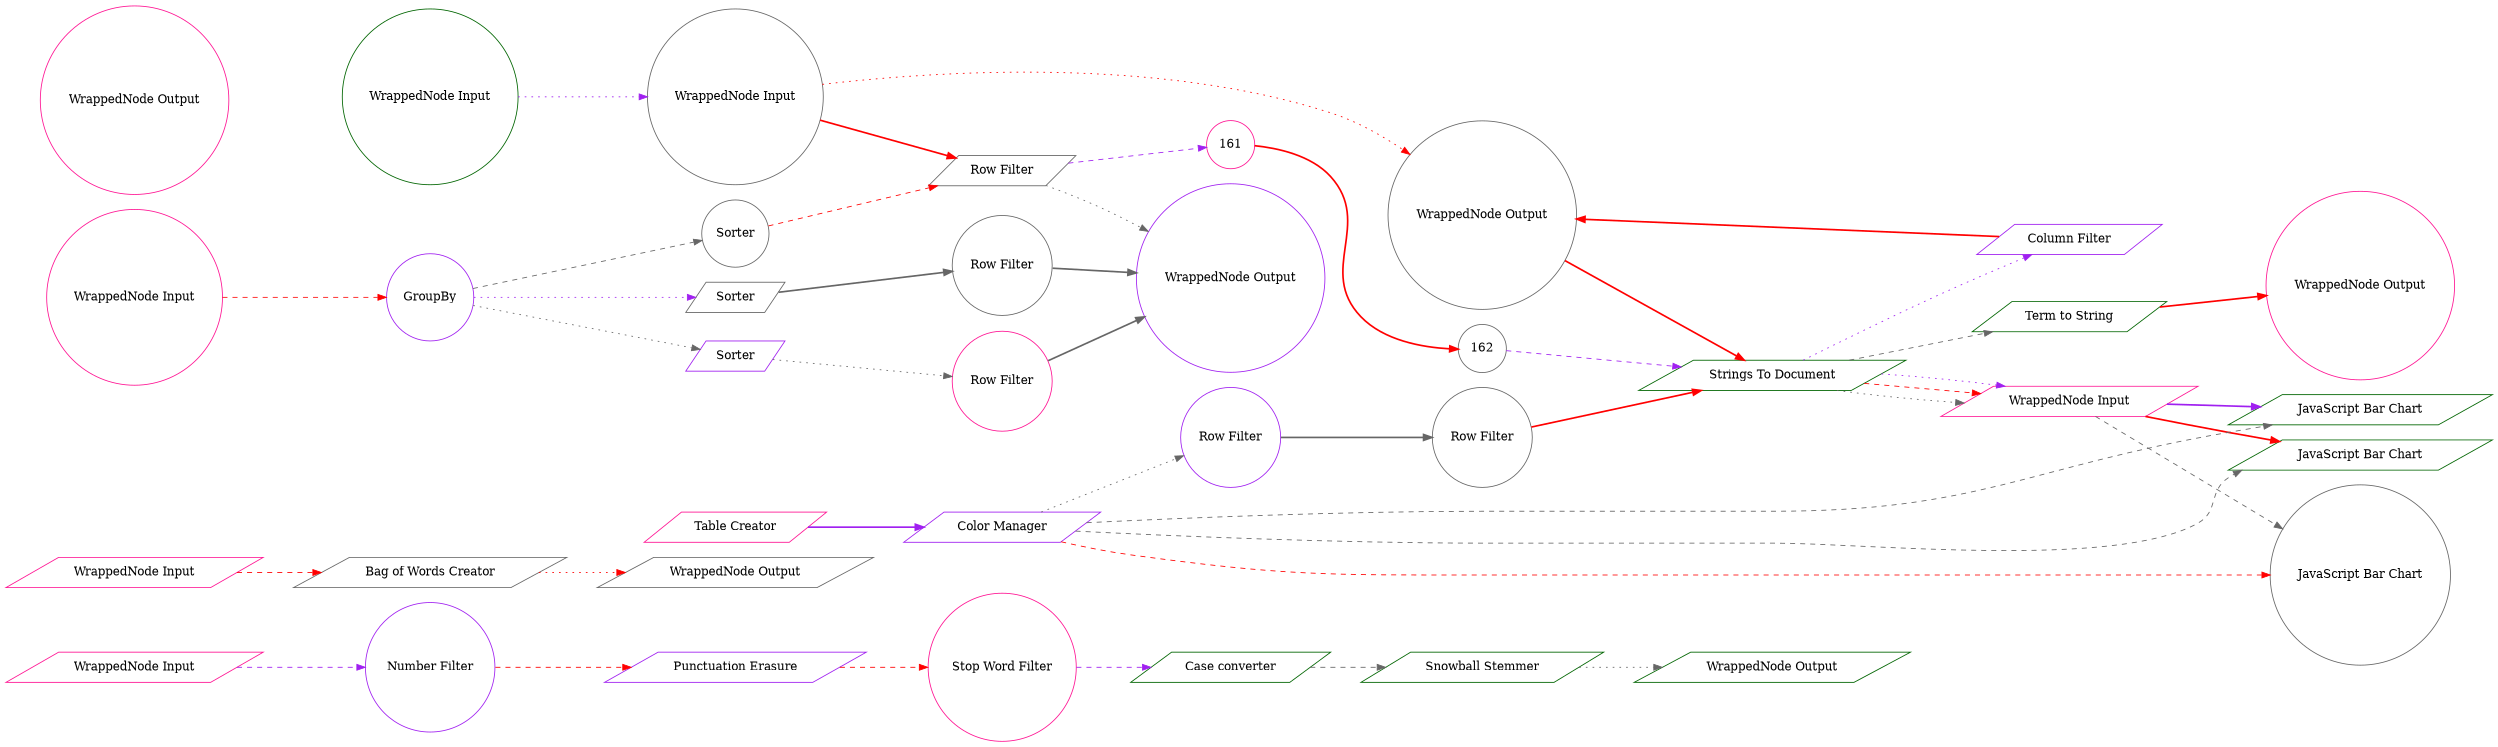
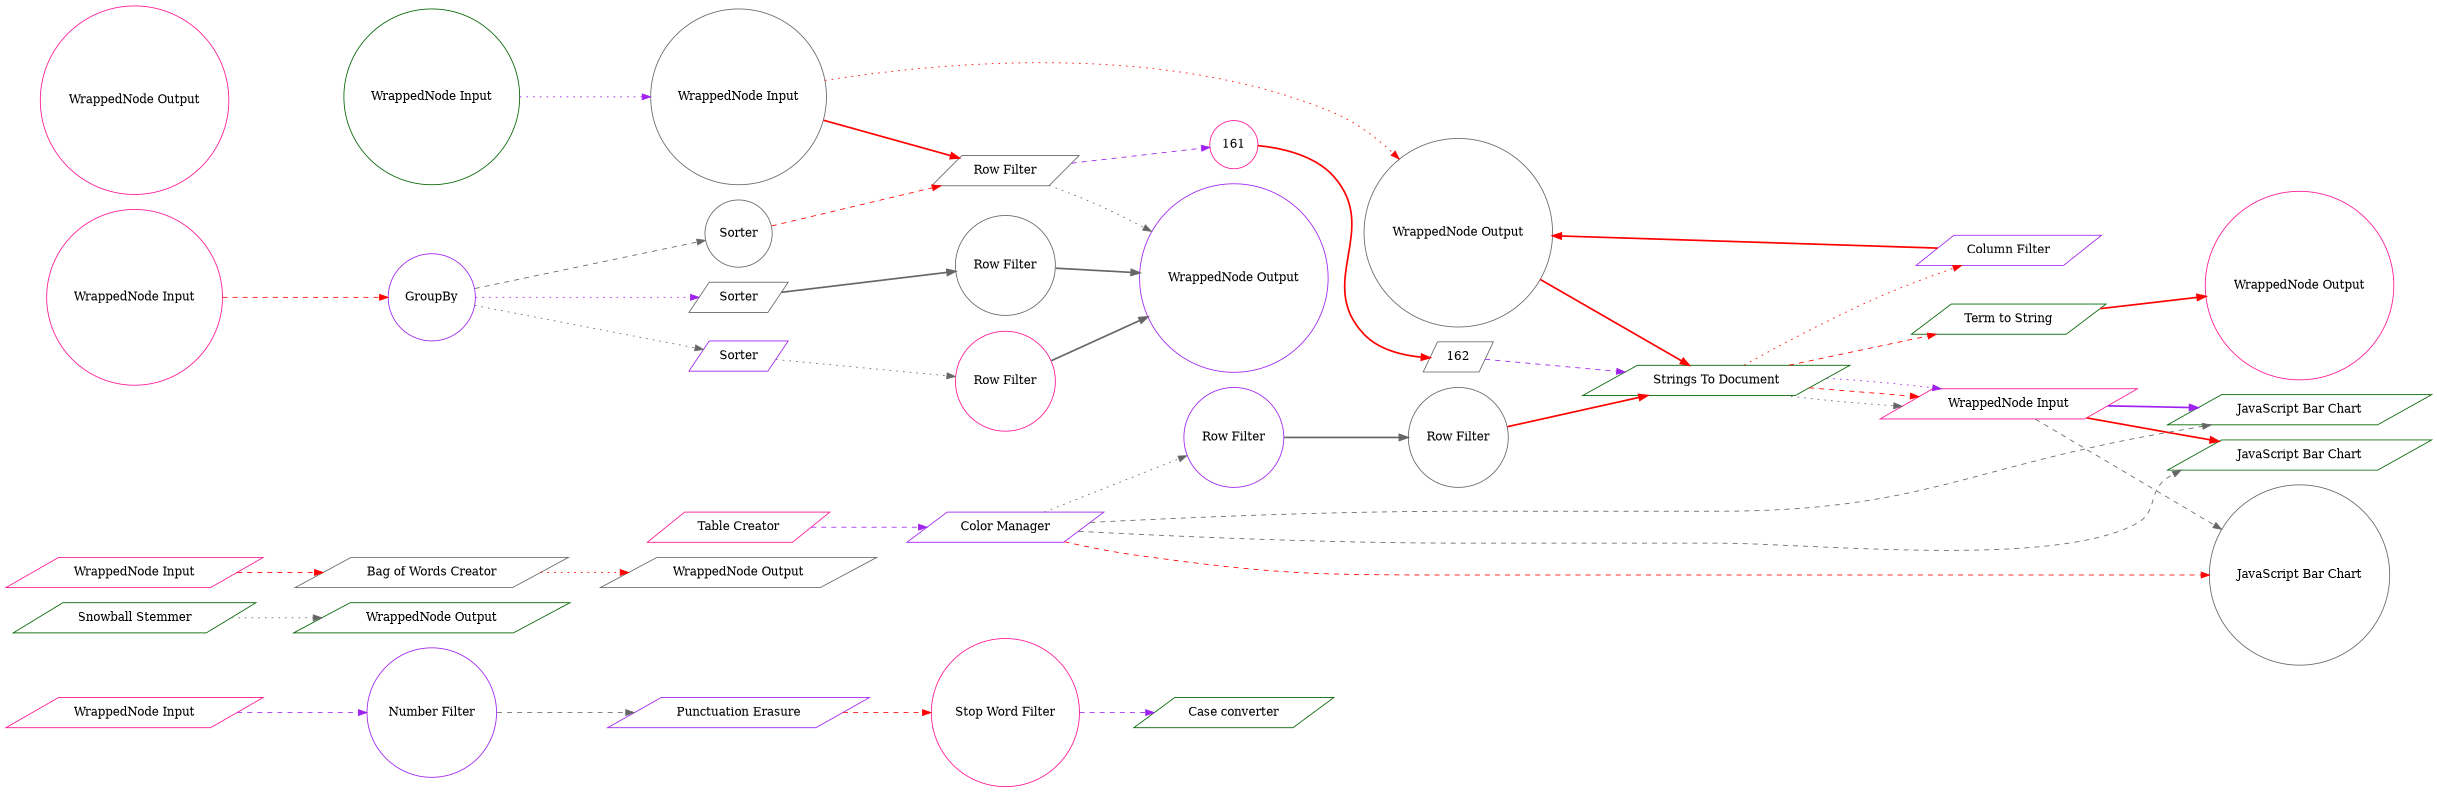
(1913, 307) -> (1847, 312)
(1917, 347) -> (1858, 351)
(1482, 349) -> (1458, 357)
(862, 527) -> (865, 527)
(559, 667) -> (561, 713)
(1344, 667) -> none
